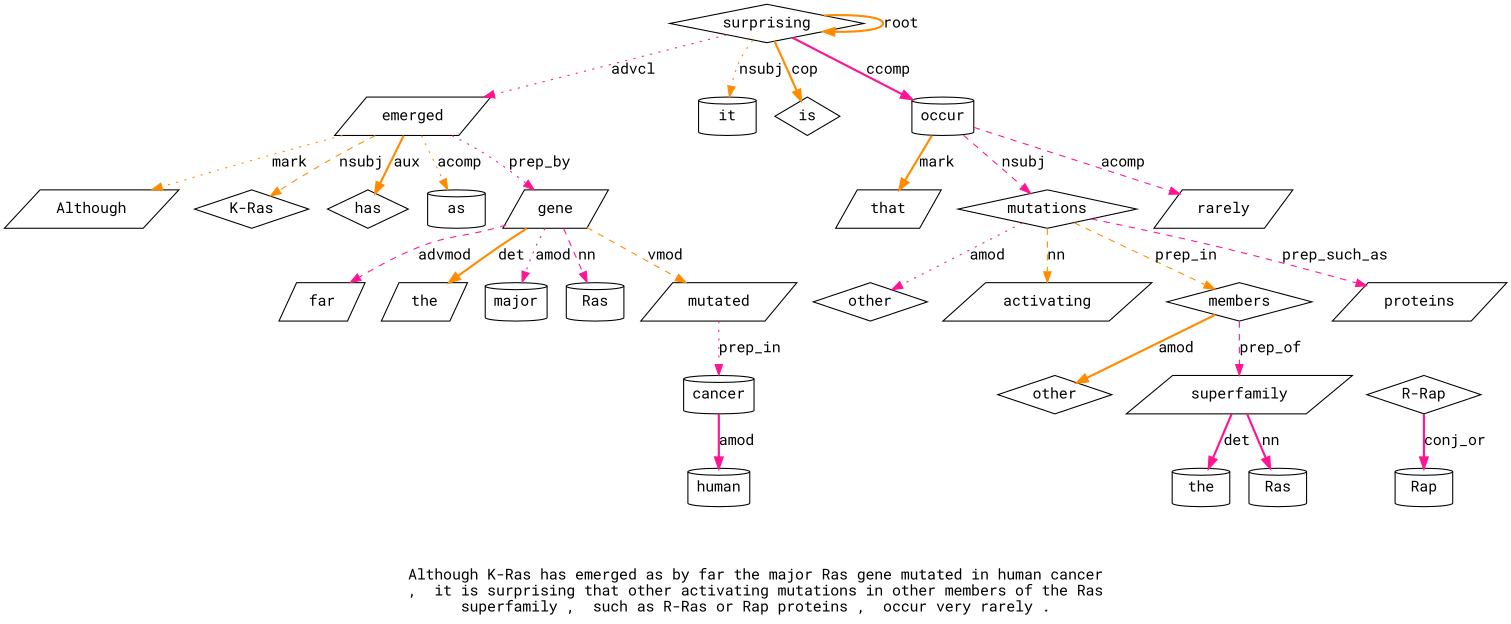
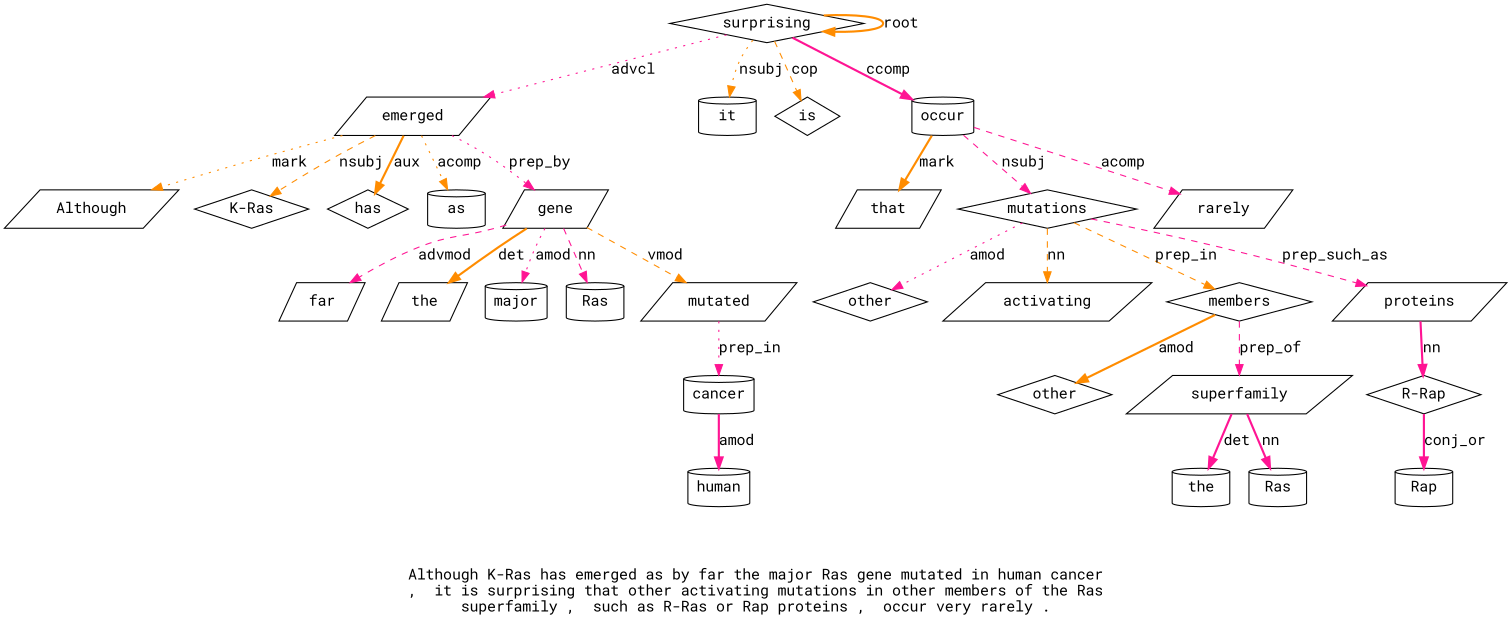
(786, 66) -> (786, 66)
none -> (1422, 343)
